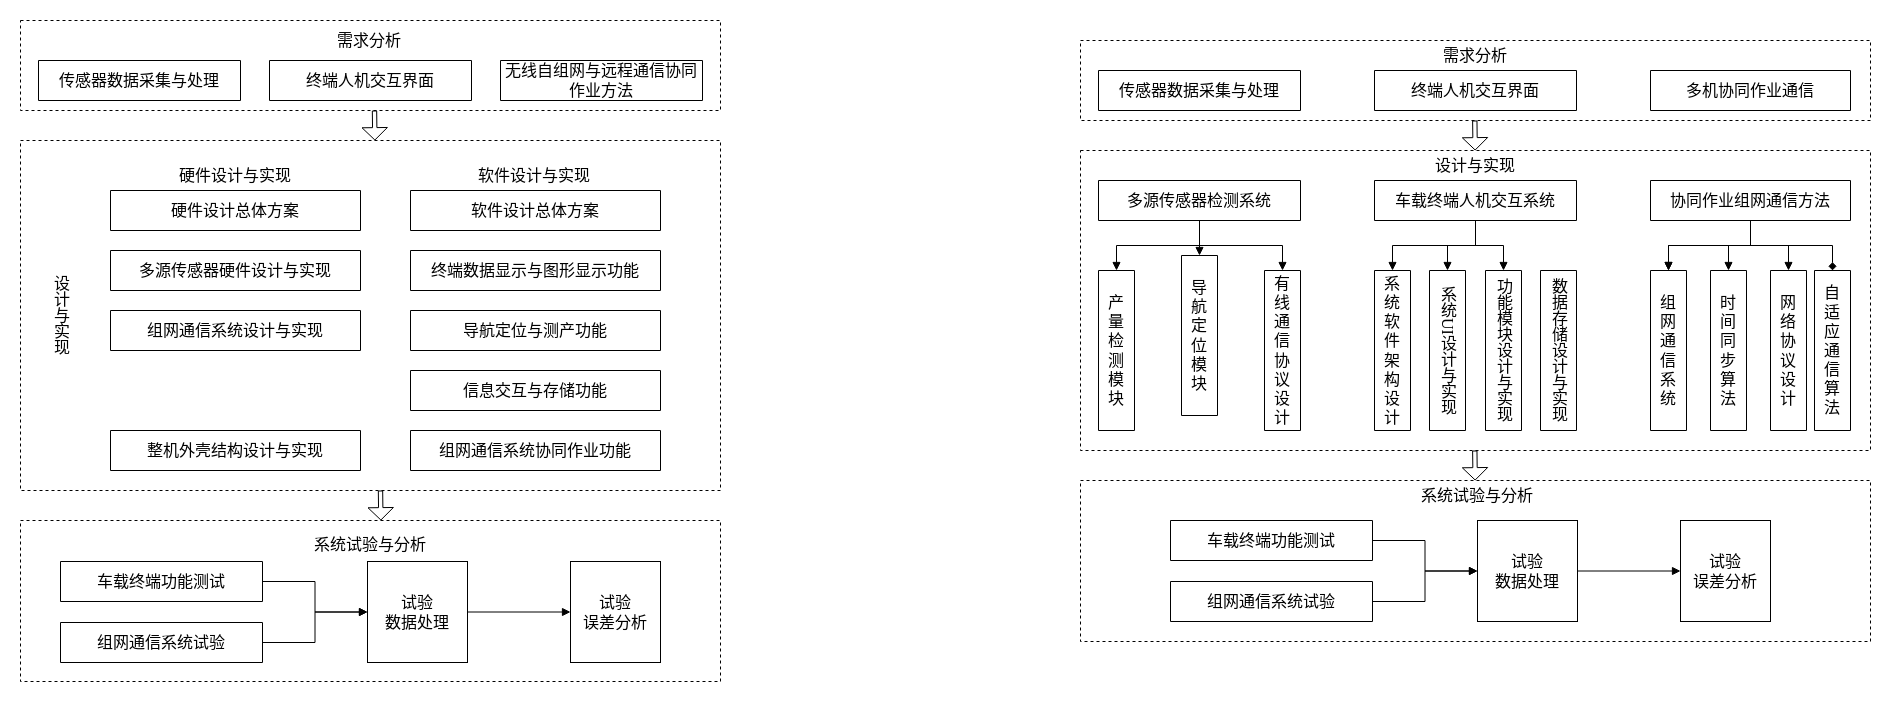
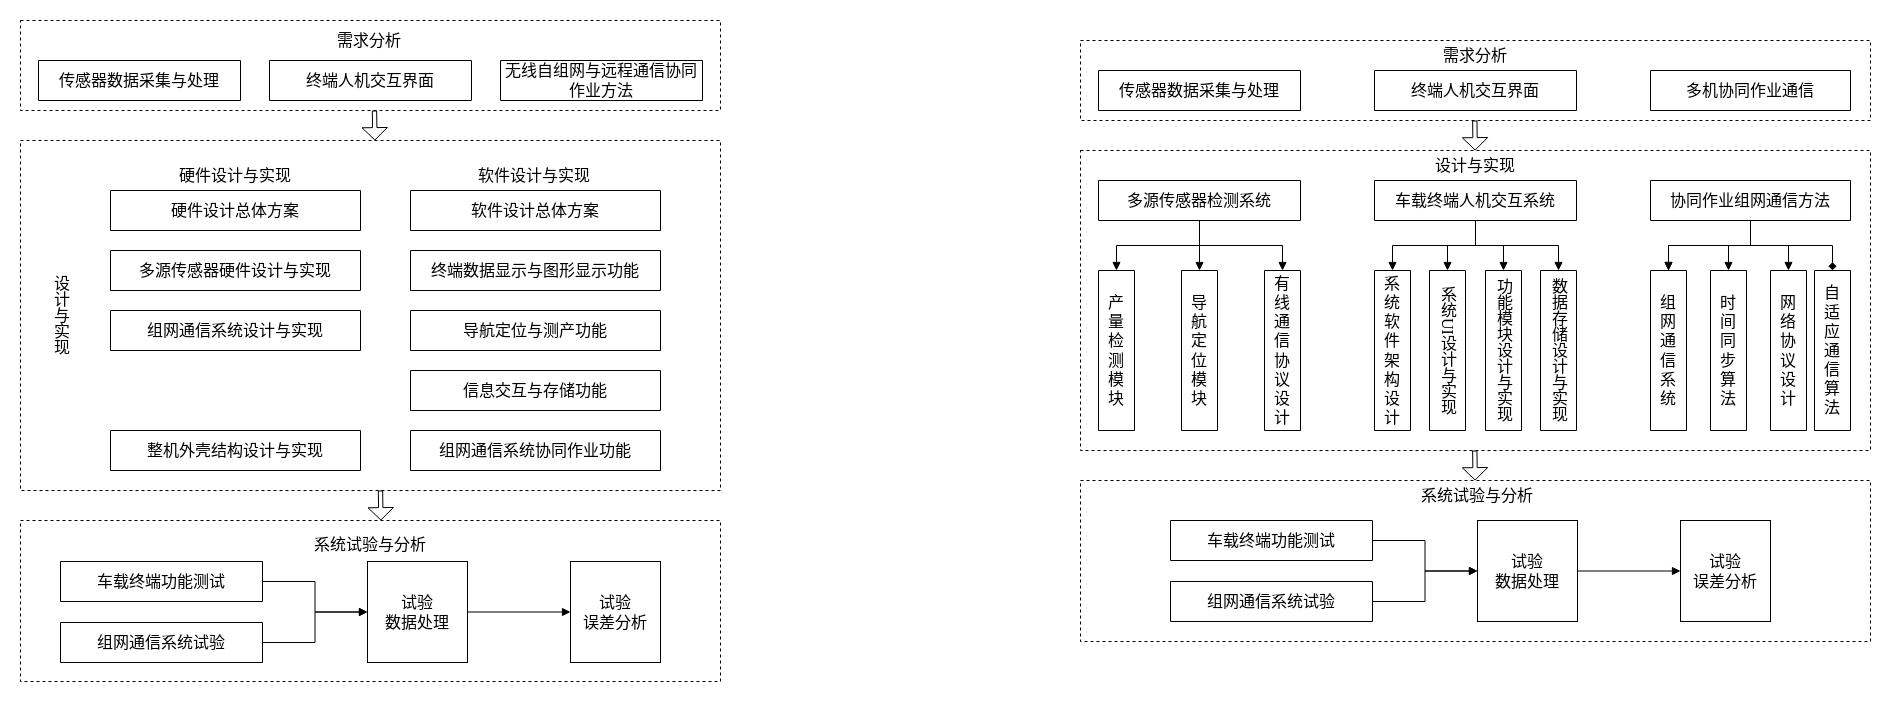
none -> (1540, 246)
(1200, 336) -> (1200, 351)
